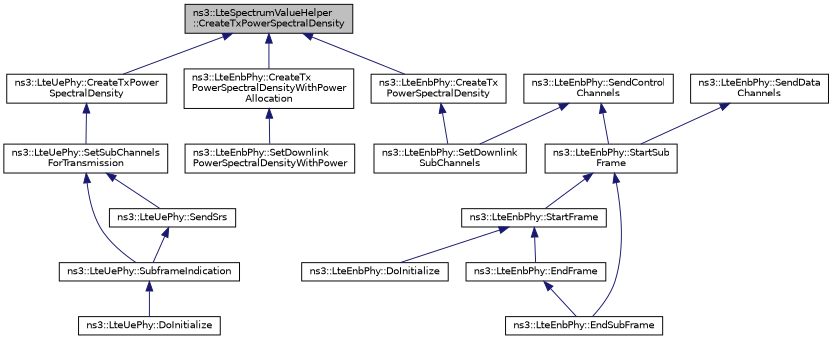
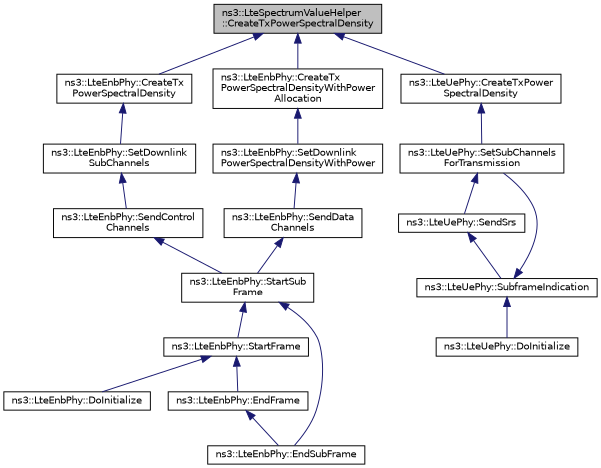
(520, 126) -> (125, 196)
none -> (295, 196)
(101, 229) -> (537, 218)
